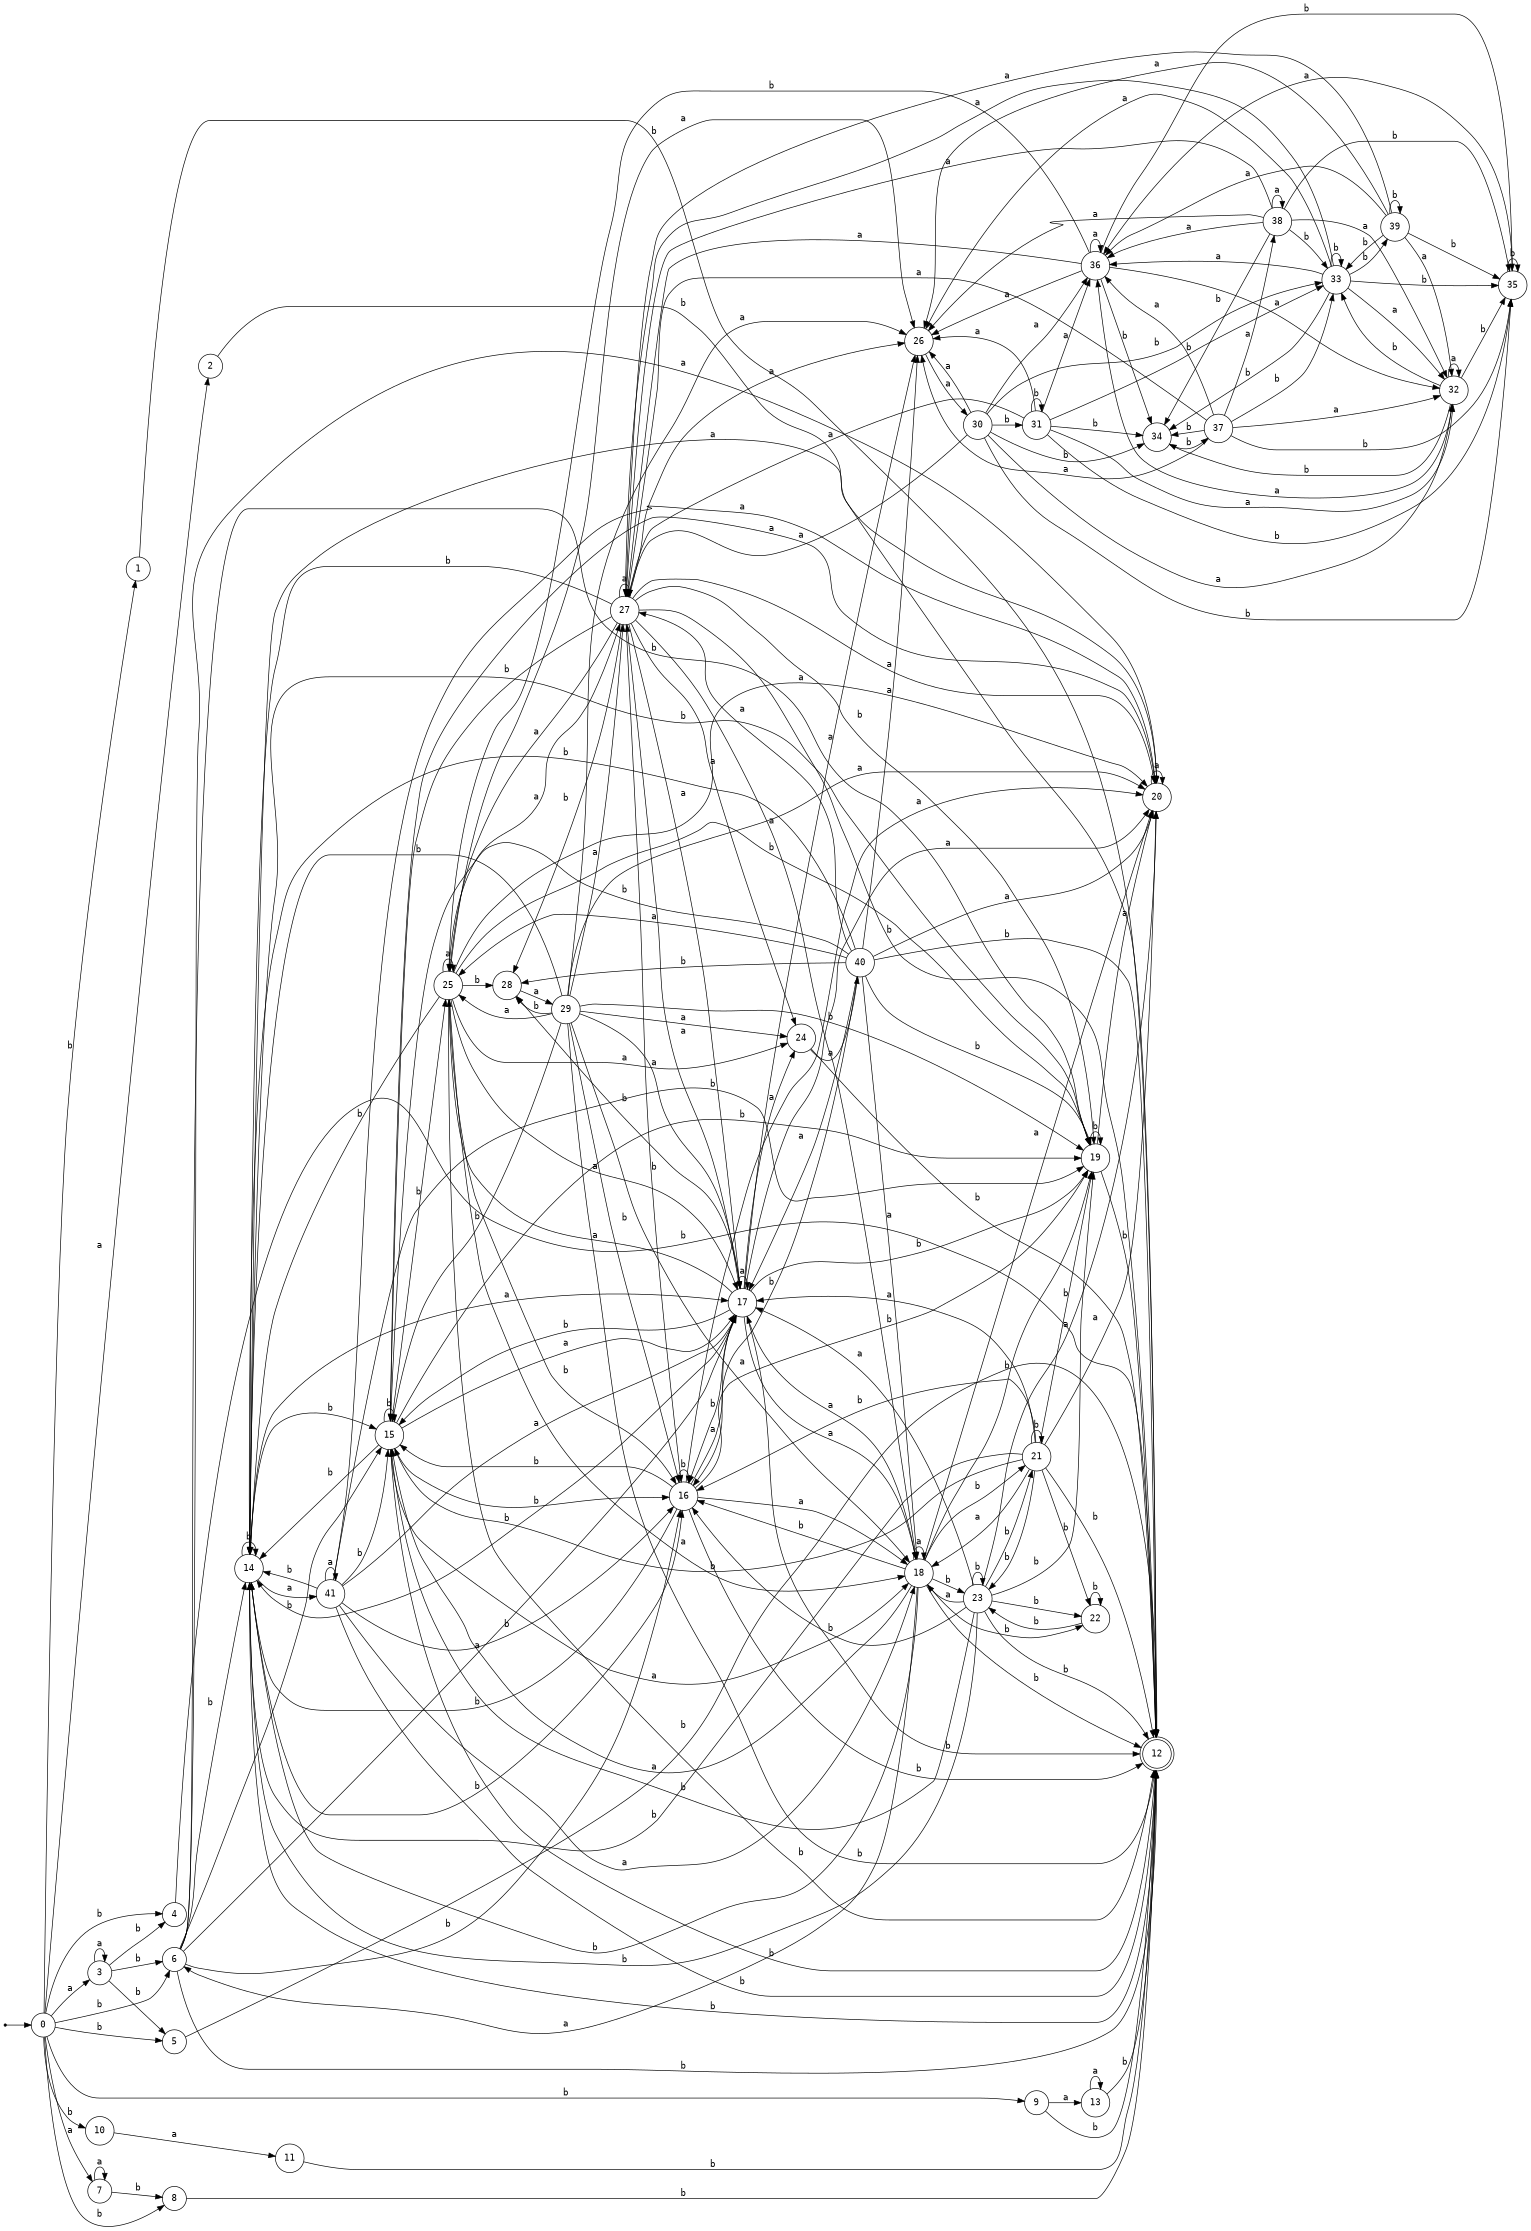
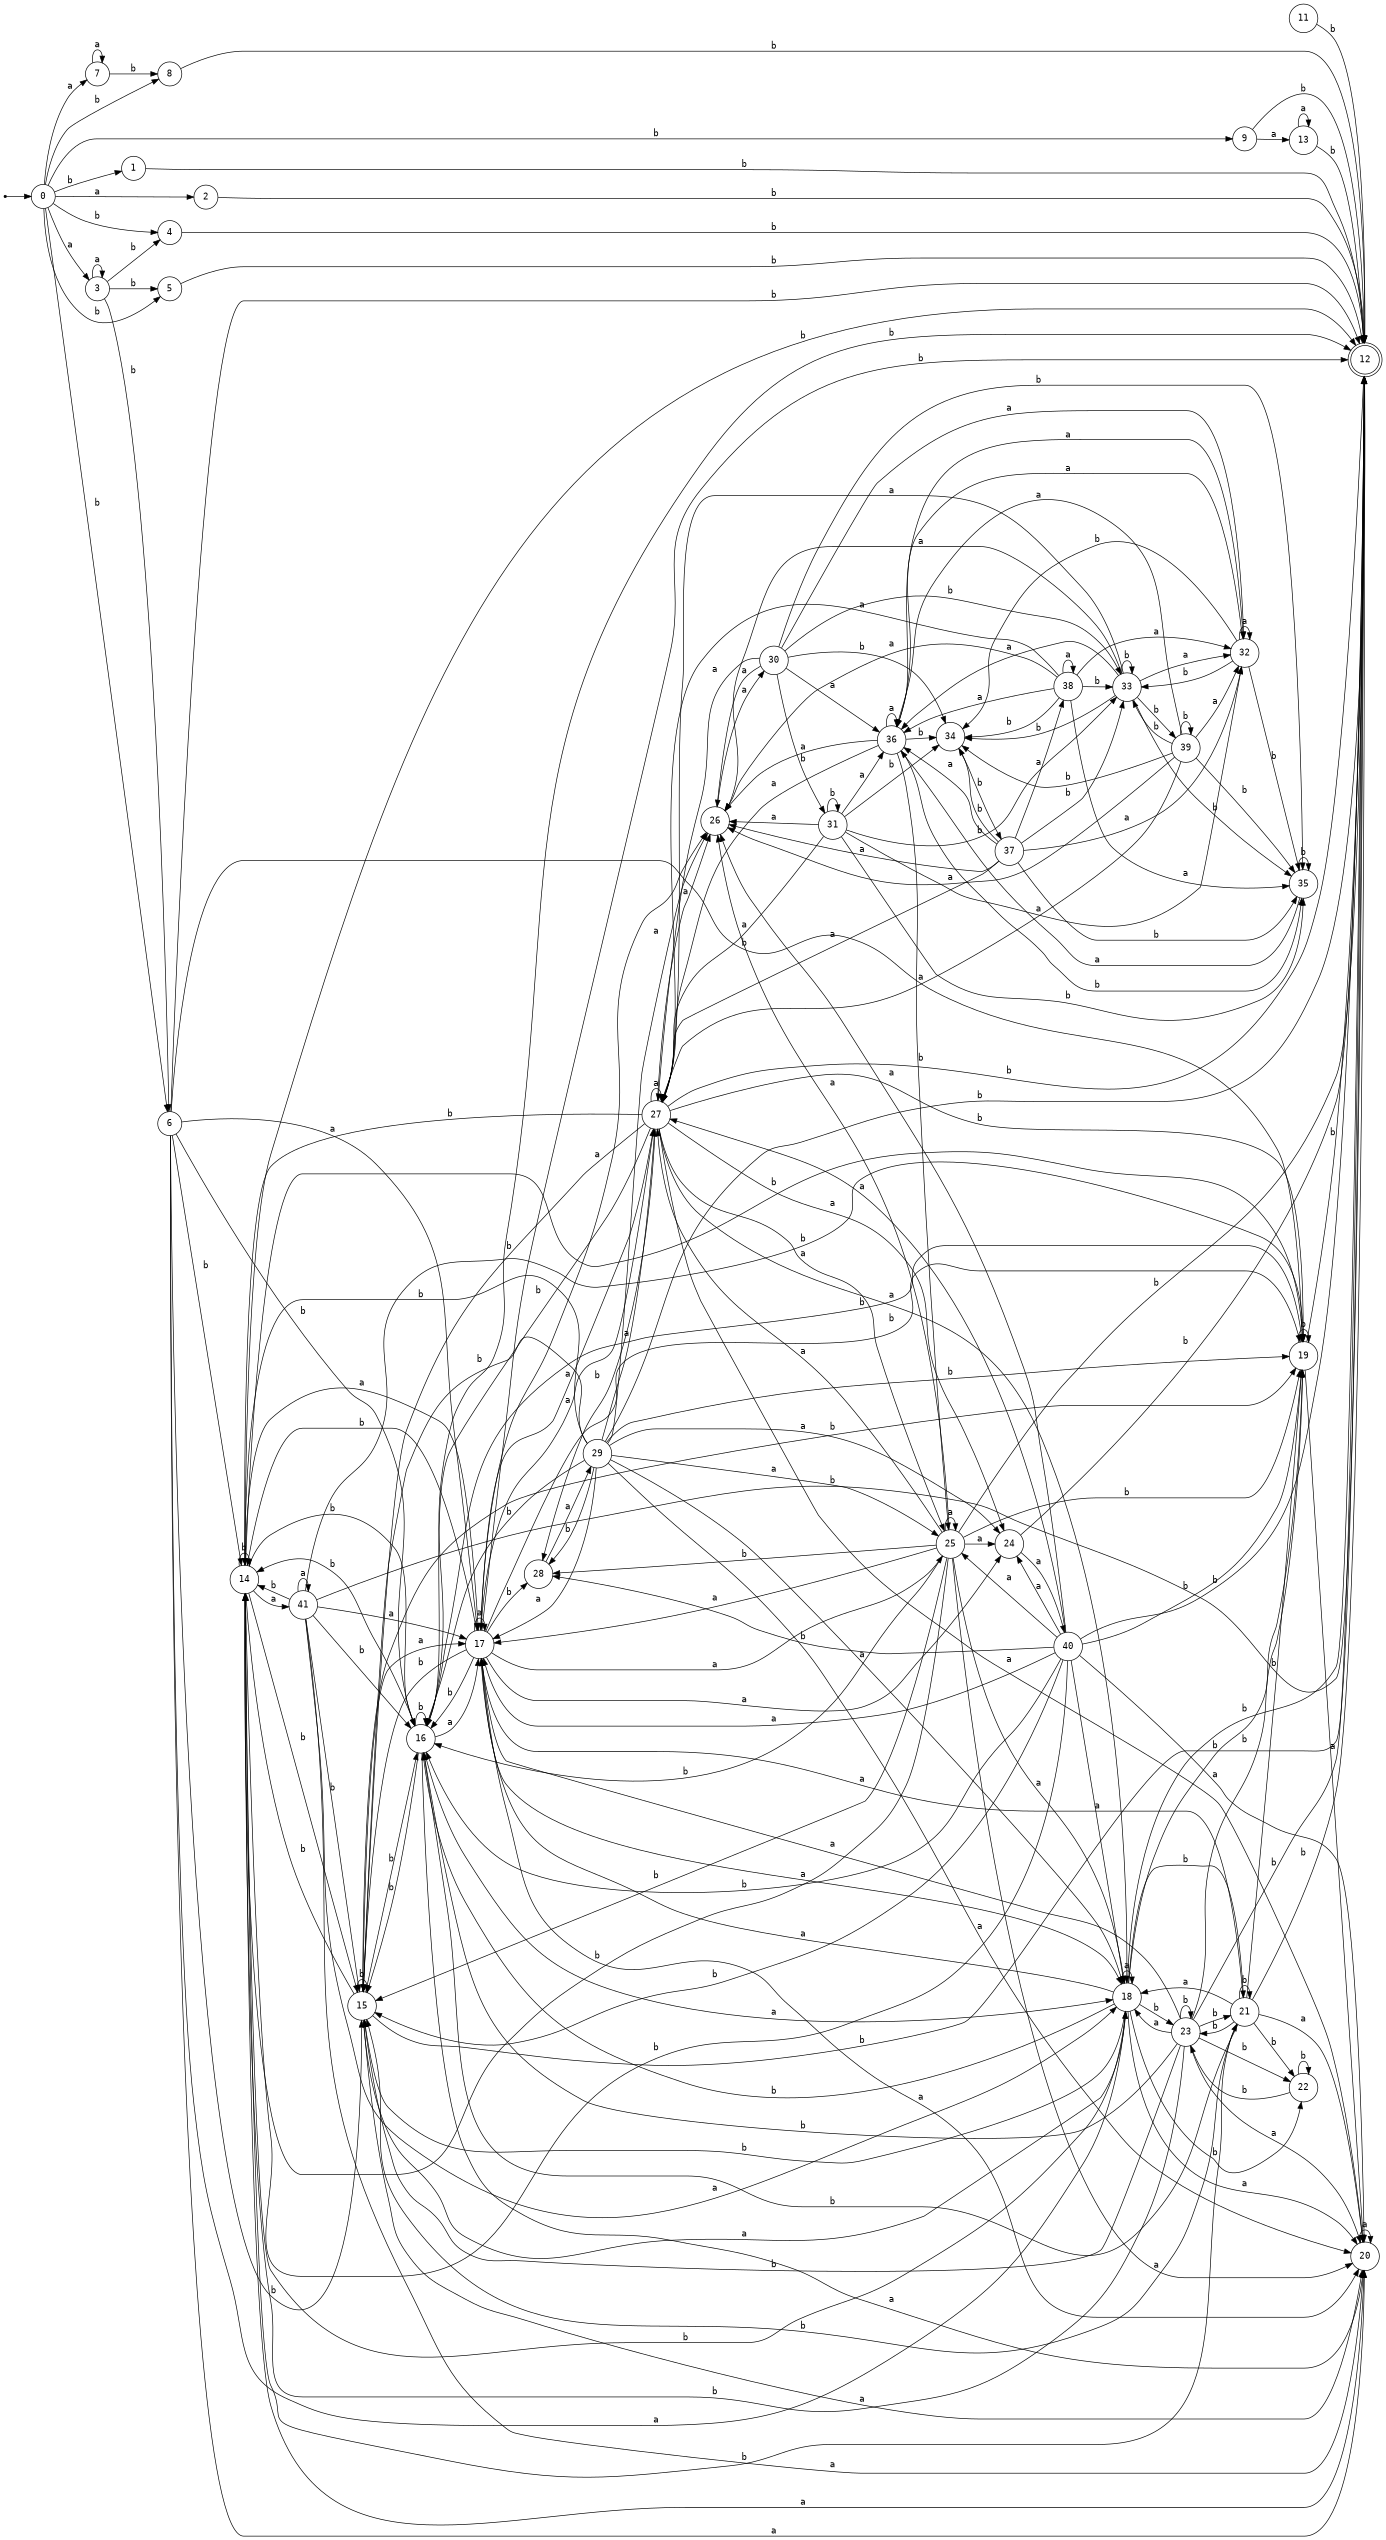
(1395, 136) -> (1186, 874)
none -> (1067, 785)
(417, 1224) -> (743, 1851)
none -> (1040, 1598)
(654, 1767) -> (745, 2148)
(623, 1843) -> (513, 2472)
(689, 1993) -> (235, 2300)
(100, 2131) -> none
